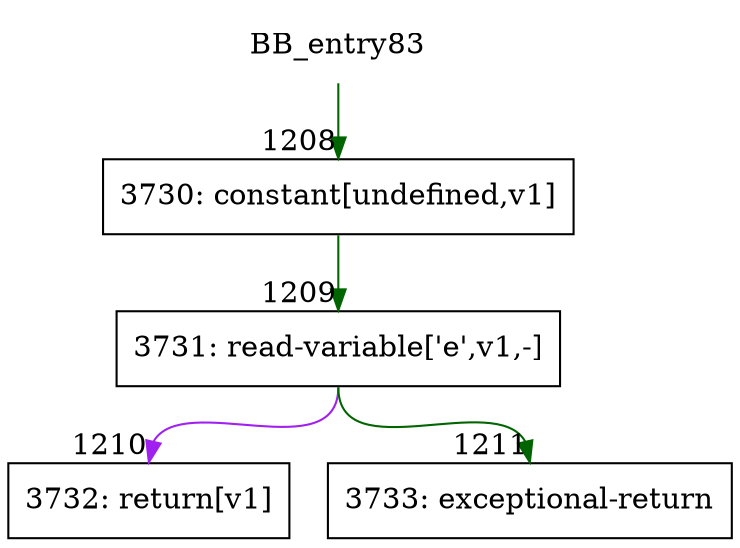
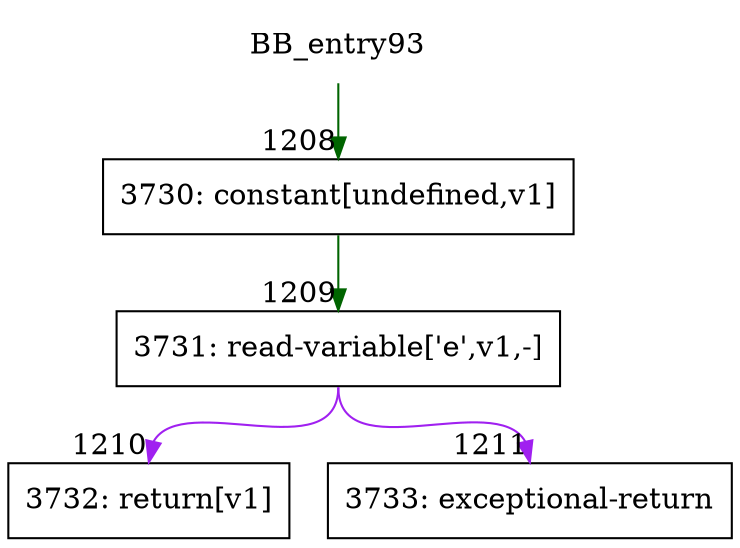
(338, 46) -> (338, 46)
(424, 426) -> (424, 426)
